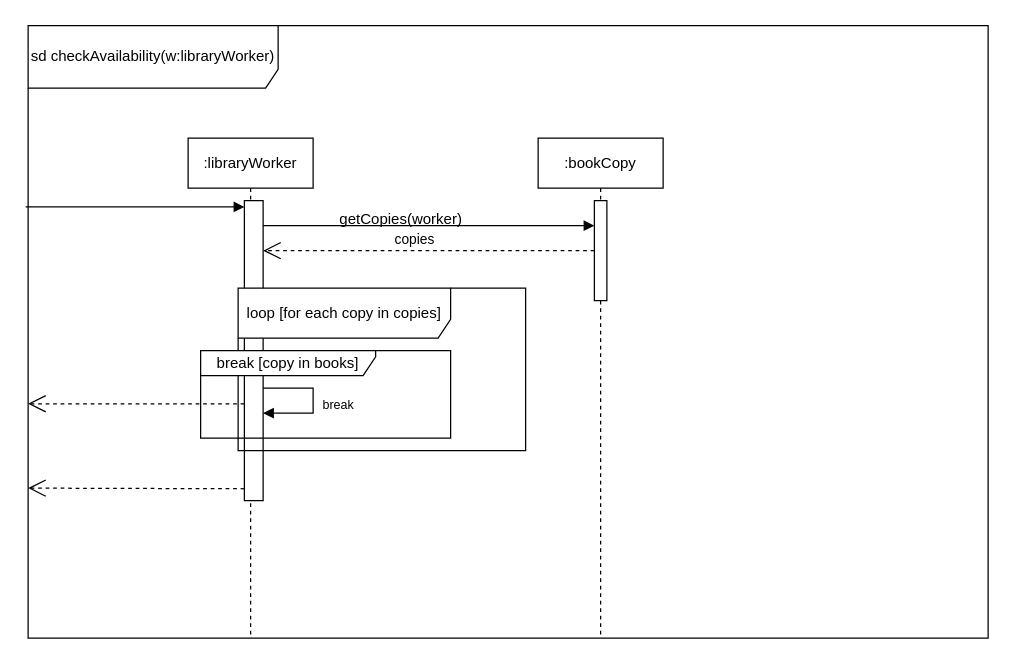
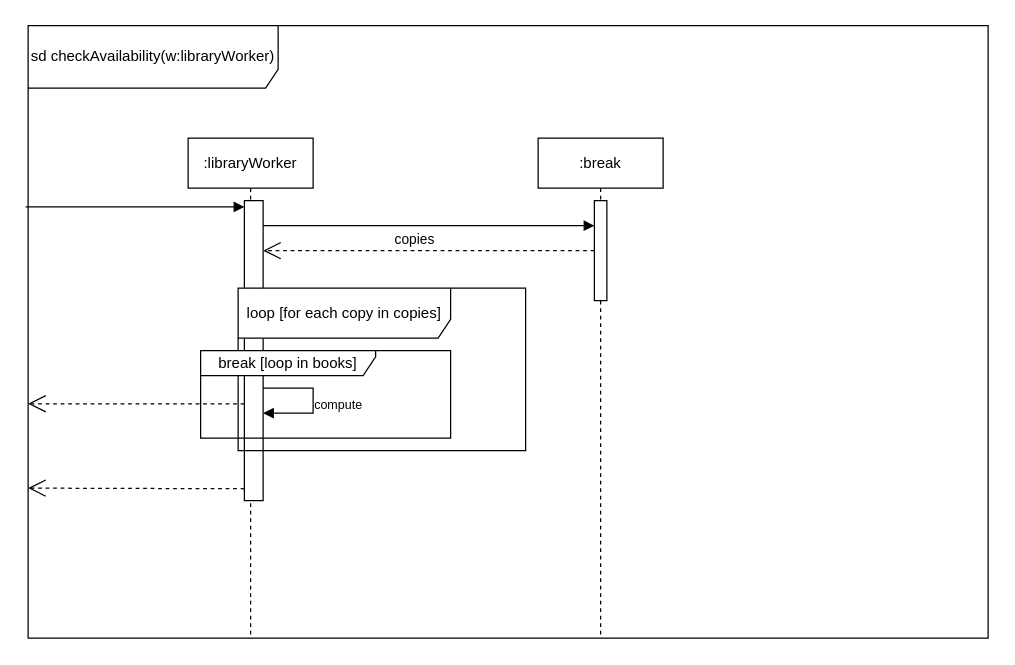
(601, 163) -> (601, 163)
(401, 219) -> none
(288, 363) -> (288, 363)
(339, 404) -> (339, 404)
